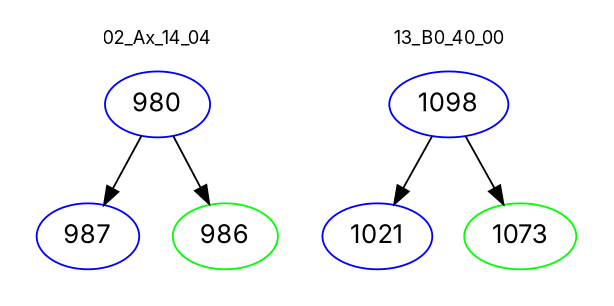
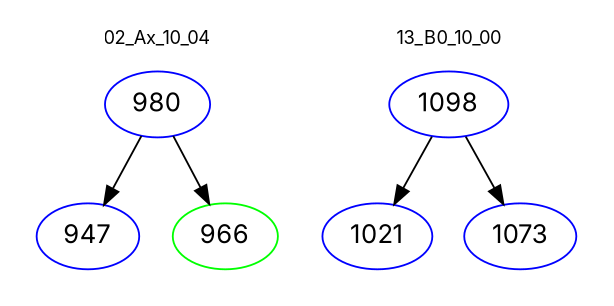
(158, 39) -> (158, 39)
(450, 39) -> (450, 39)
(88, 236) -> (88, 236)
(225, 236) -> (225, 236)
(520, 236) -> (520, 236)
